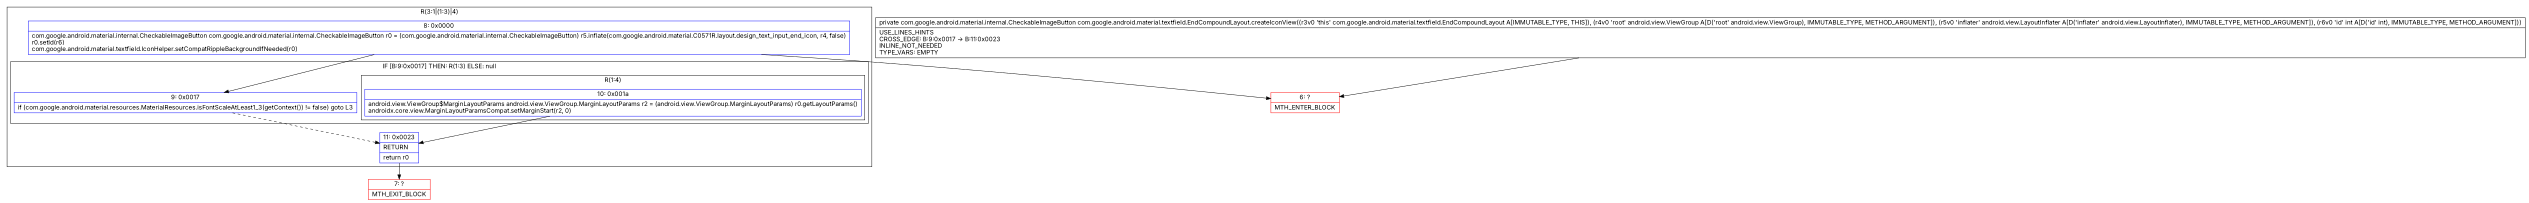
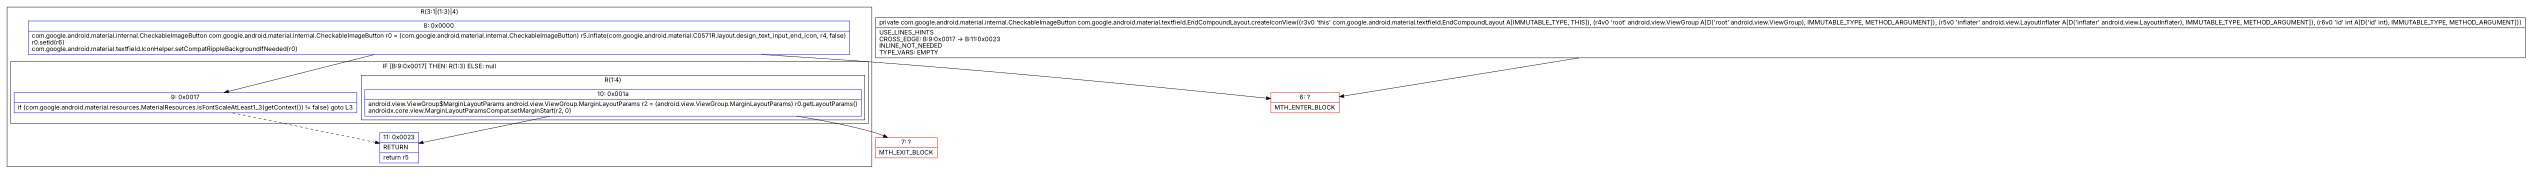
(396, 158) -> (396, 158)
(399, 169) -> (849, 126)
